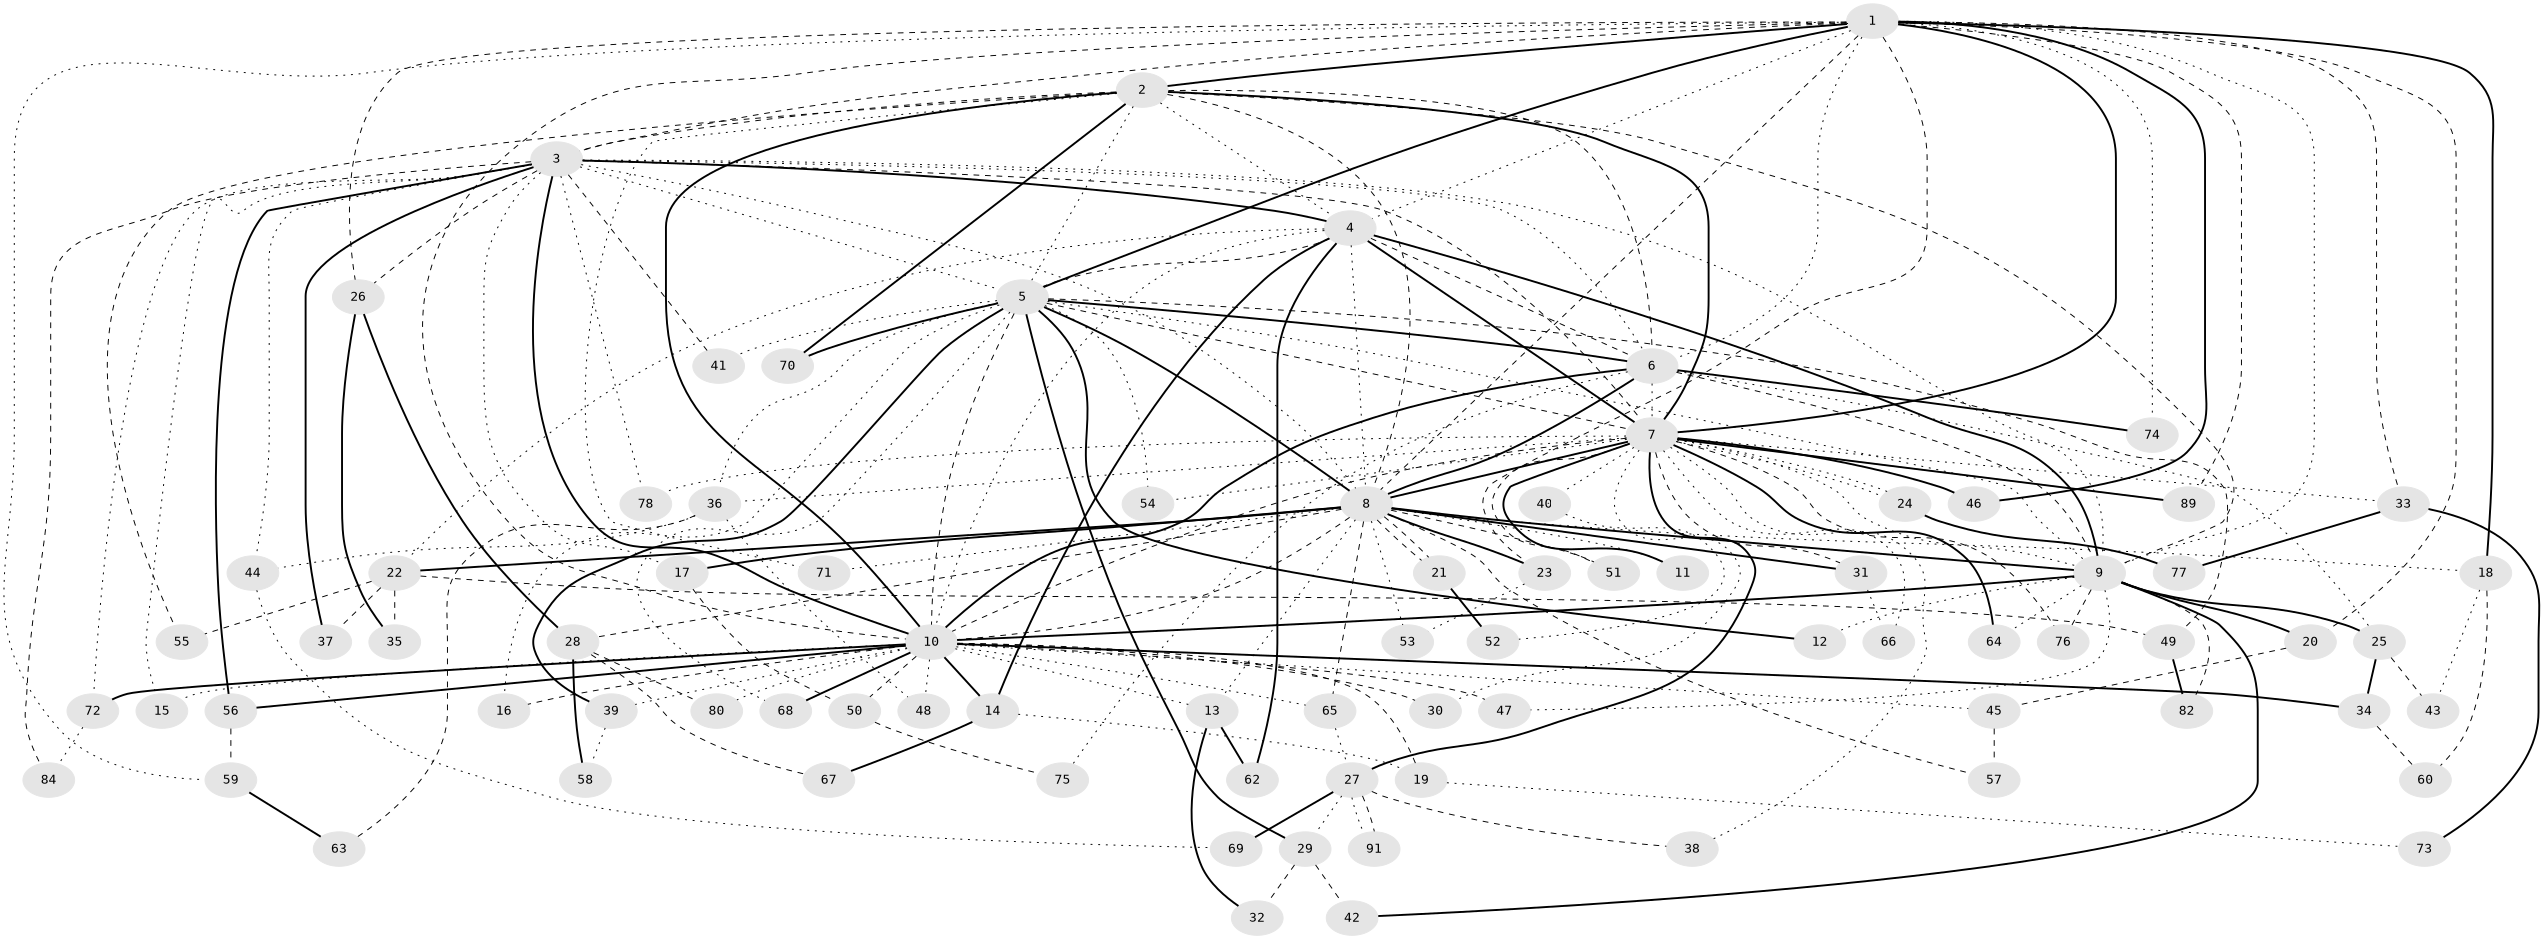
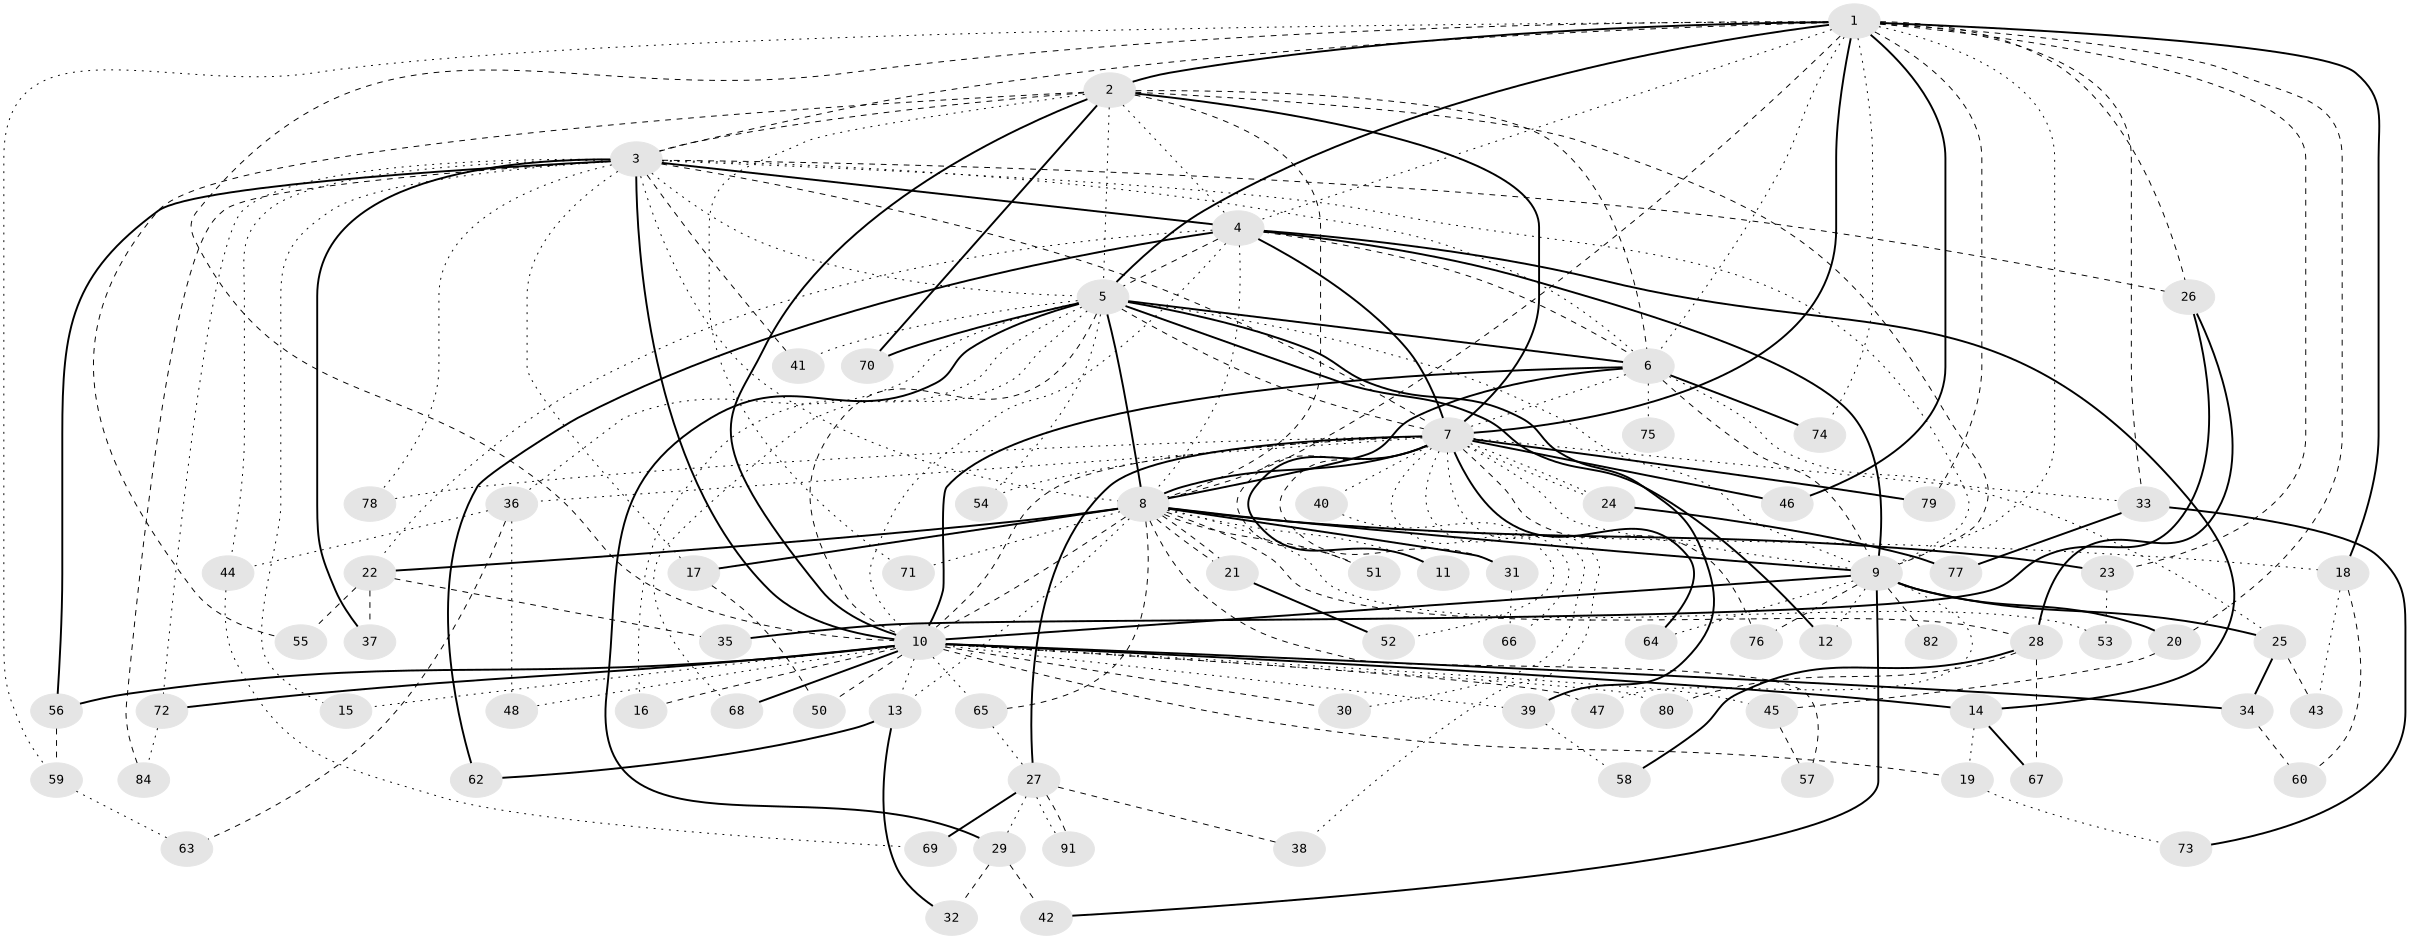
(2189, 504) -> (1929, 504)
(2169, 642) -> none
(956, 751) -> none
(285, 815) -> (122, 815)
